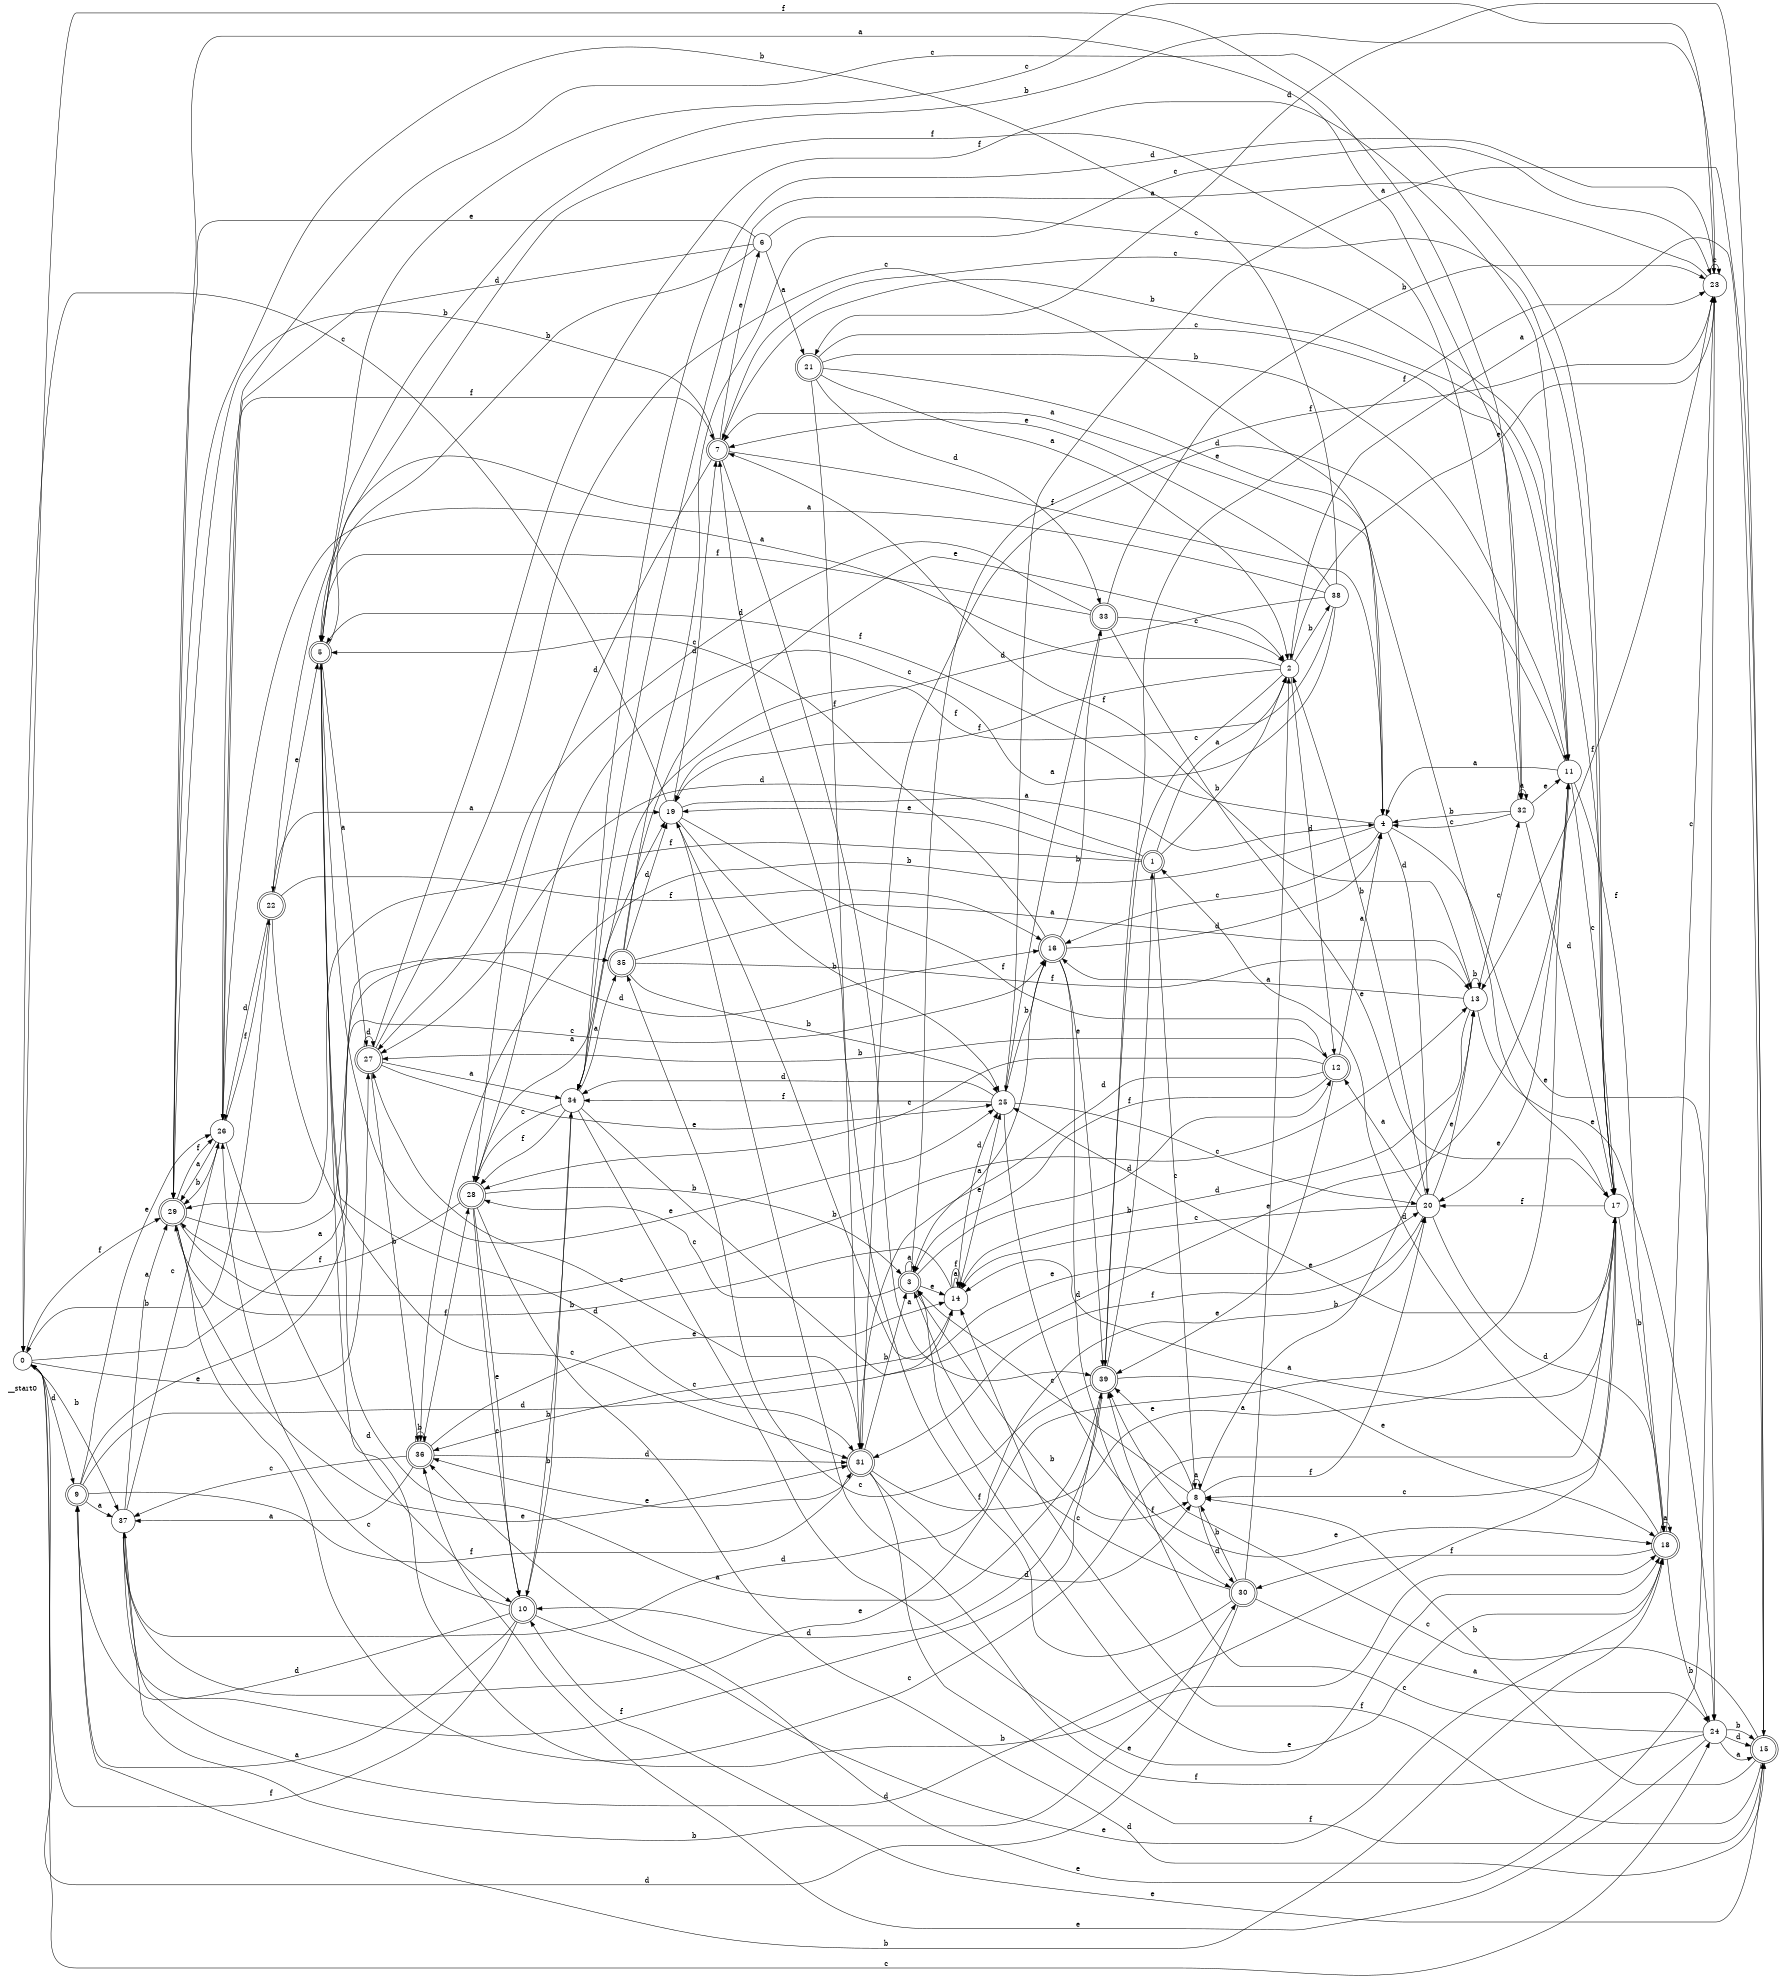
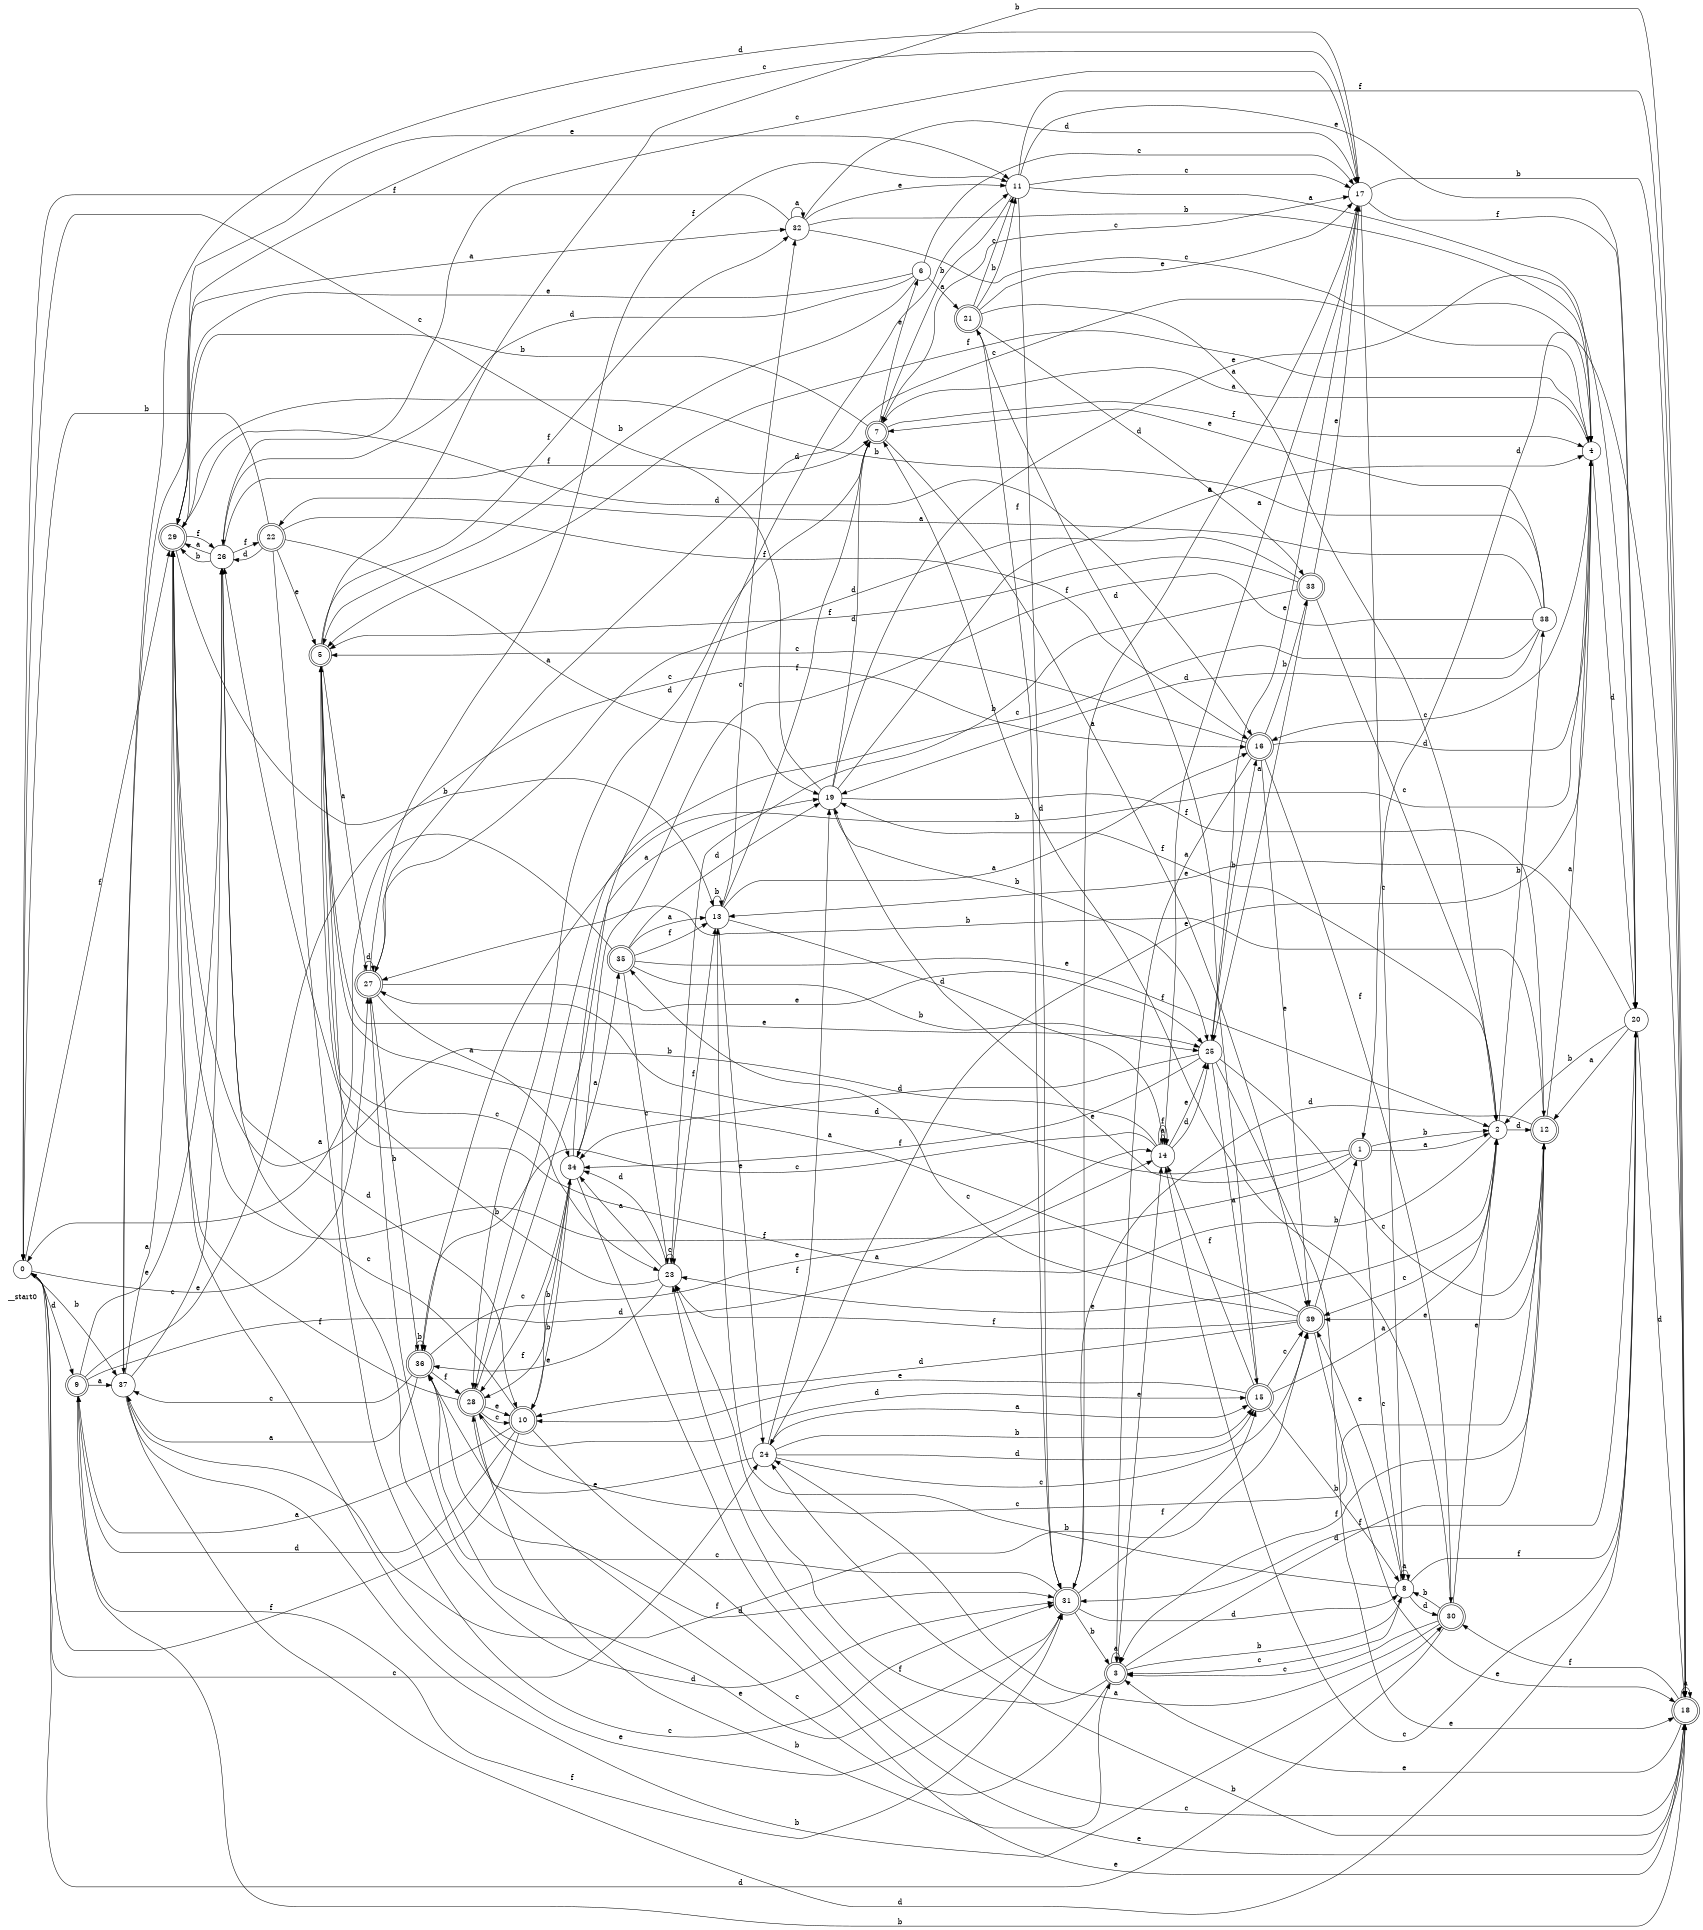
(1203, 1150) -> (1403, 1250)
(330, 1239) -> (353, 1035)
